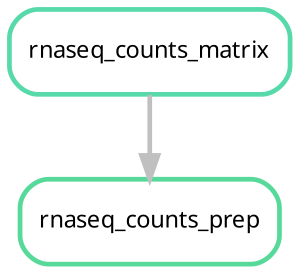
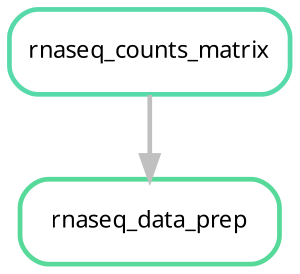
(150, 222) -> (150, 222)
